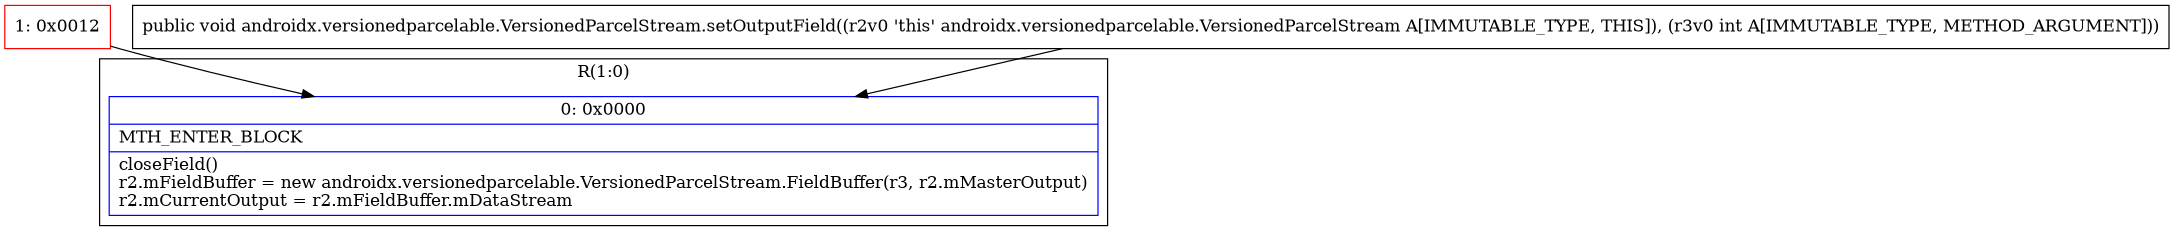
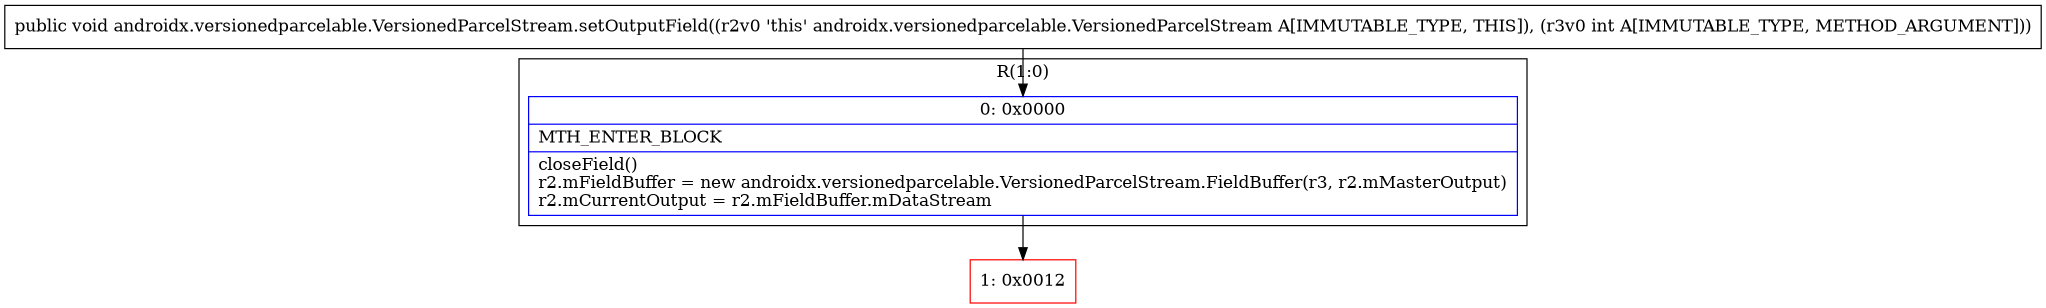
(206, 71) -> (1023, 233)
